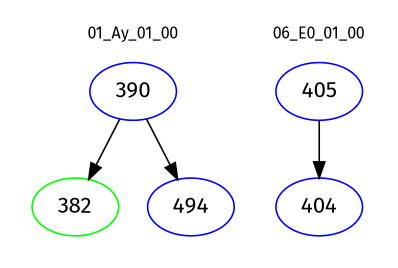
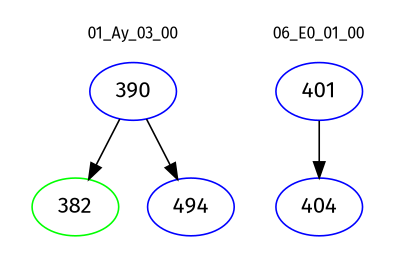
(133, 34) -> (133, 34)
(319, 91) -> (319, 91)
